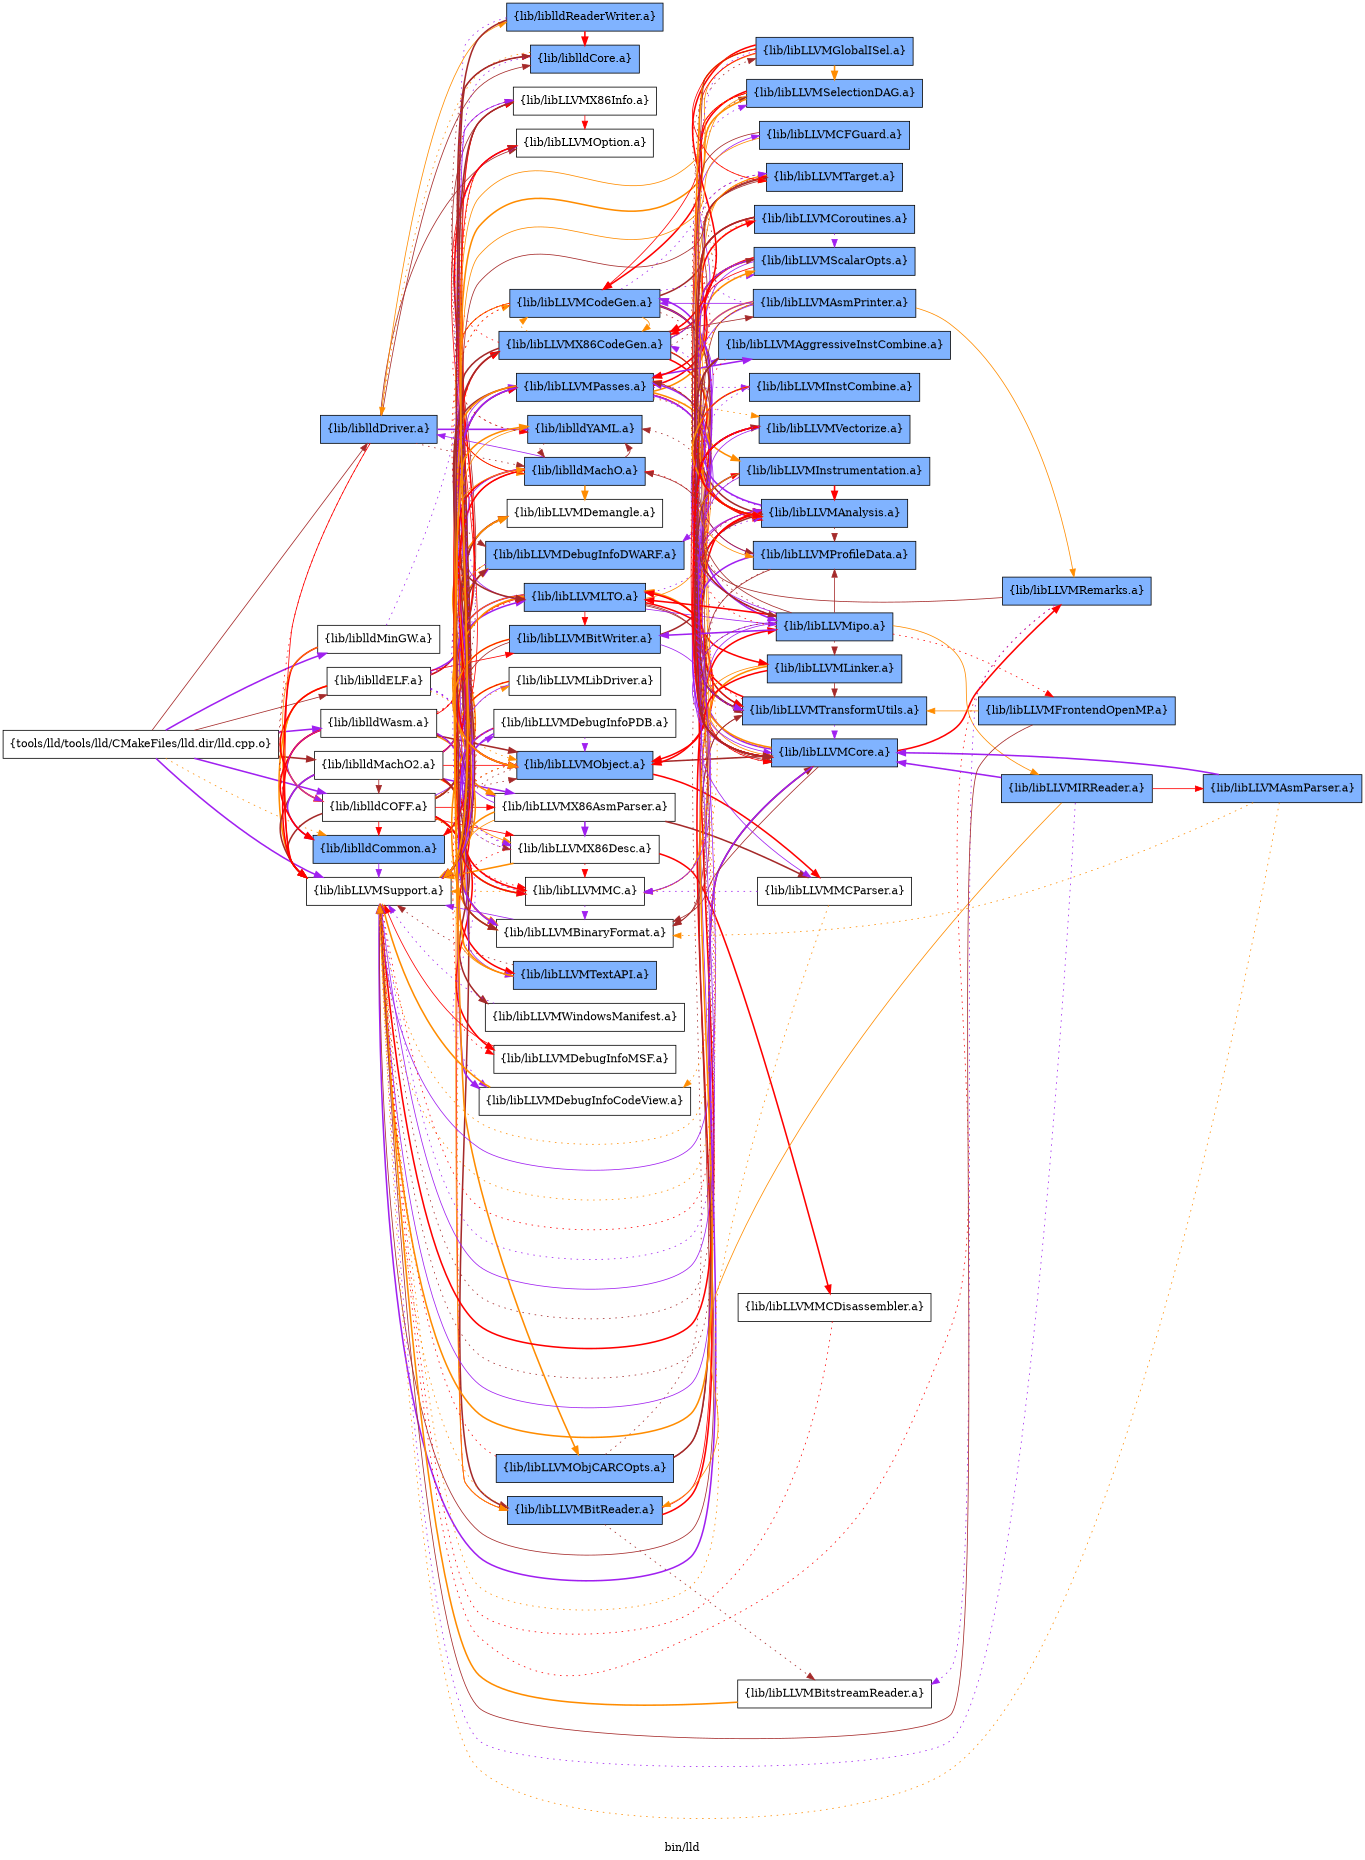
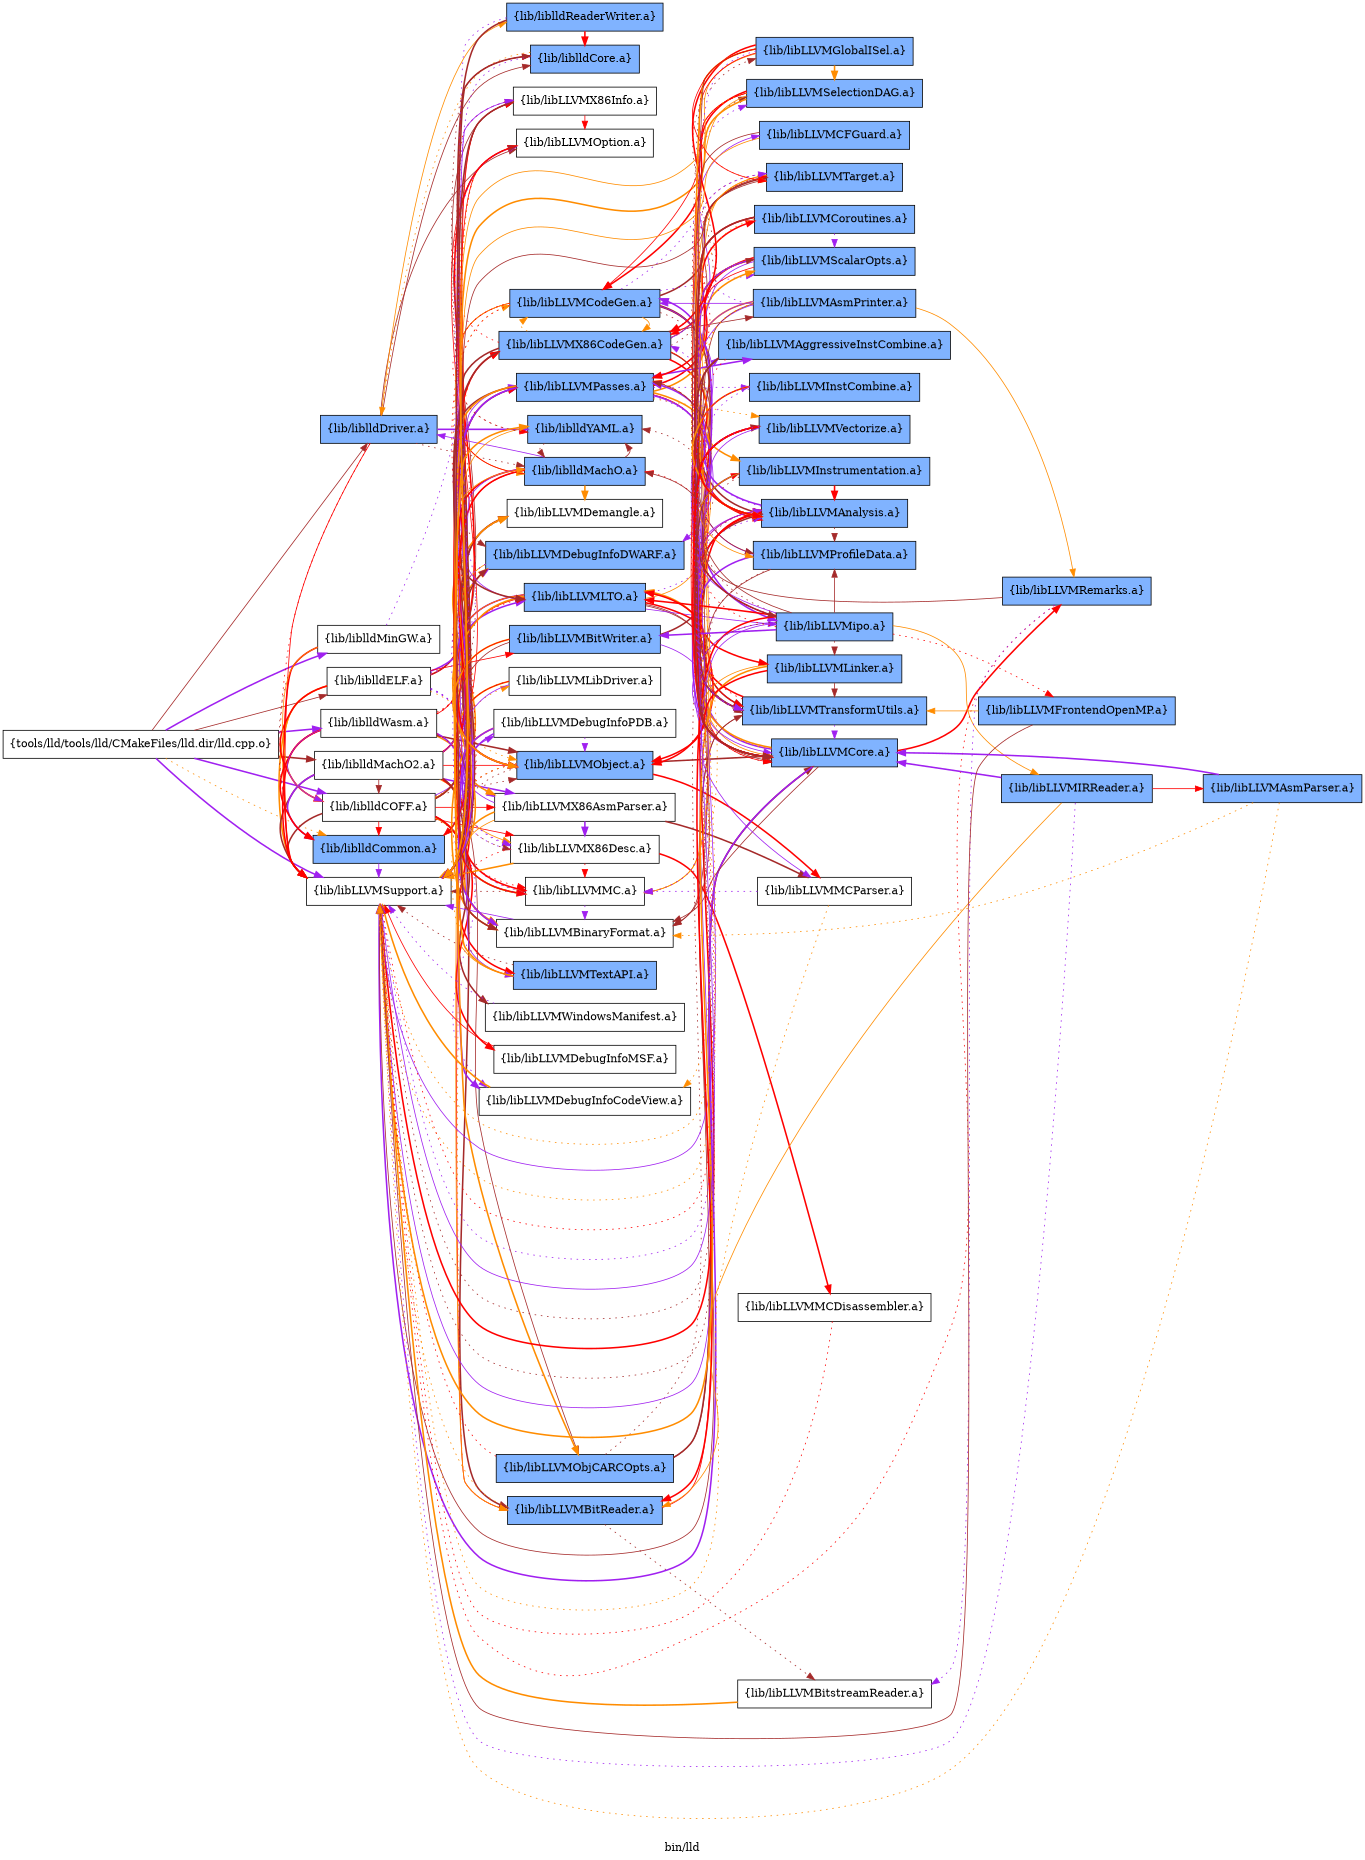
(585, 614) -> none
(705, 691) -> none
(453, 887) -> none
(492, 891) -> (492, 891)
(704, 1065) -> (704, 1043)
none -> (477, 1099)
